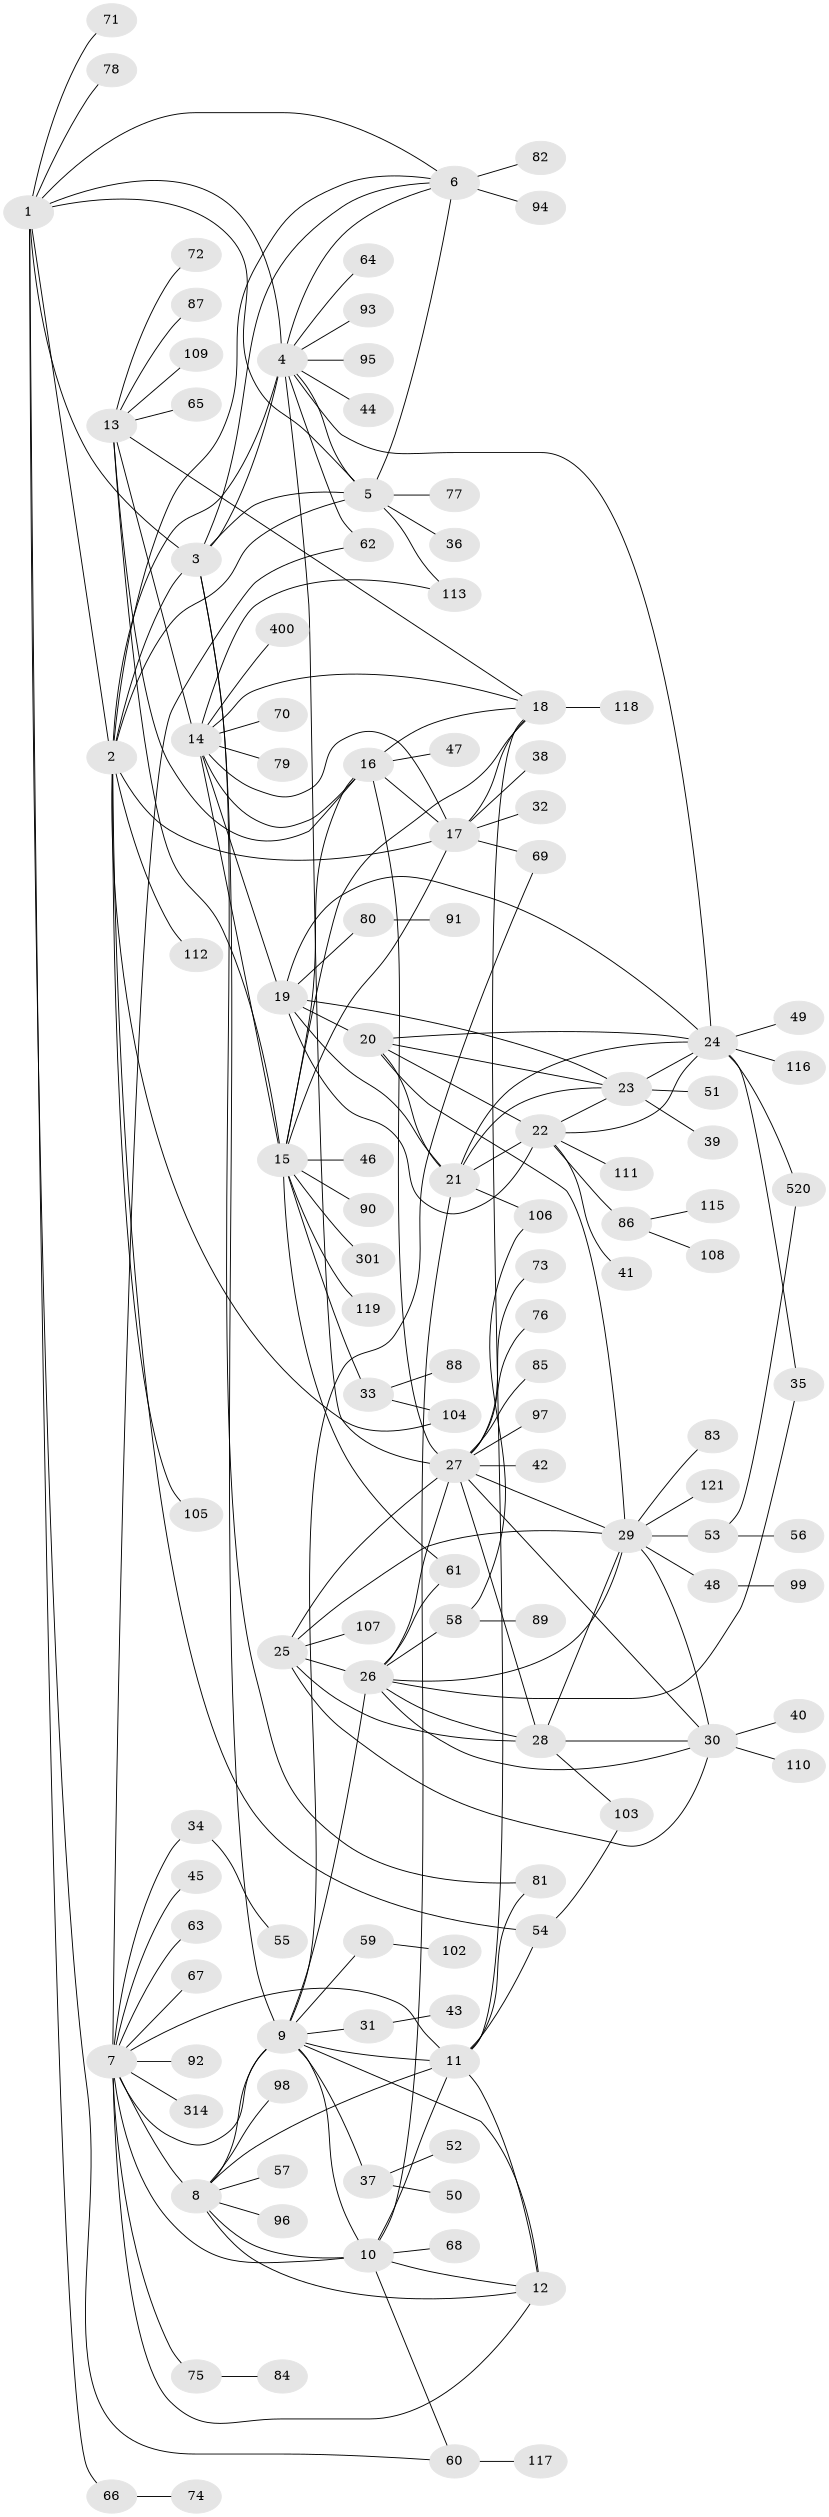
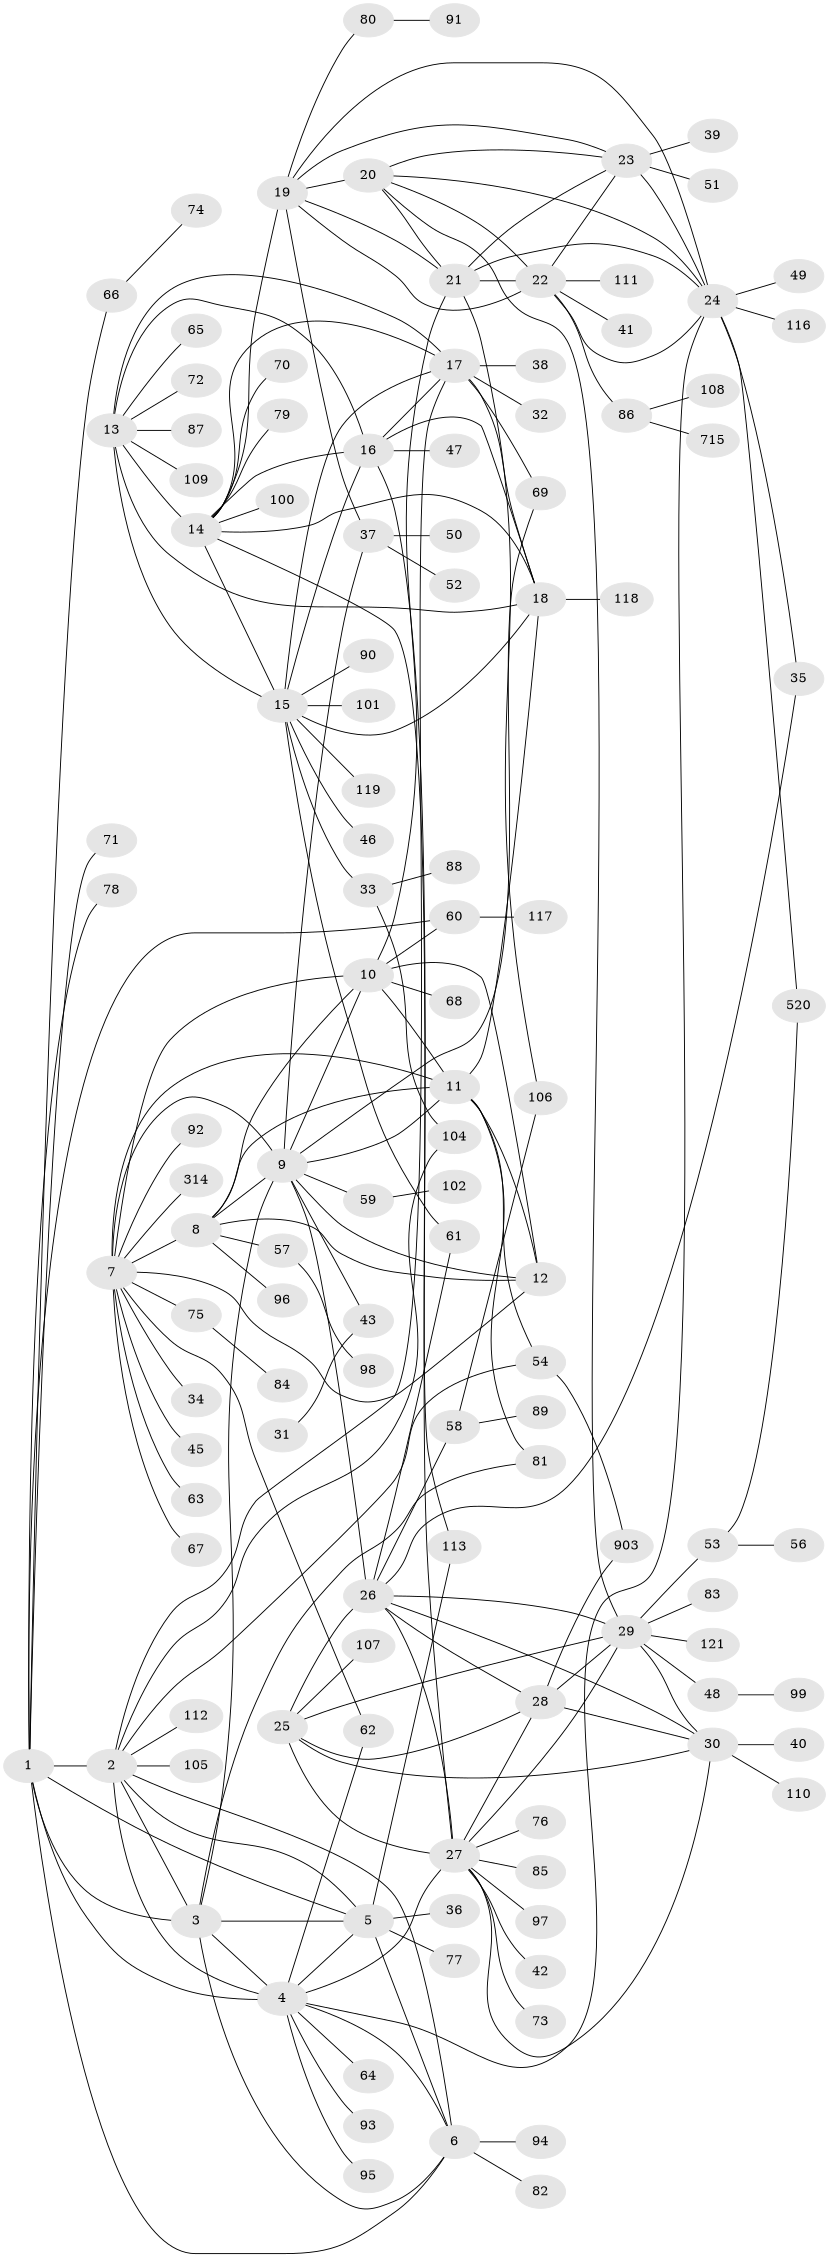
none -> (243, 275)
none -> (317, 367)
(369, 410) -> none
(282, 630) -> (282, 501)
(713, 1206) -> (713, 441)
(369, 1260) -> (369, 706)
(627, 1815) -> (627, 1546)
(282, 1941) -> none
(326, 2031) -> (332, 1255)
(239, 2141) -> (316, 1288)
